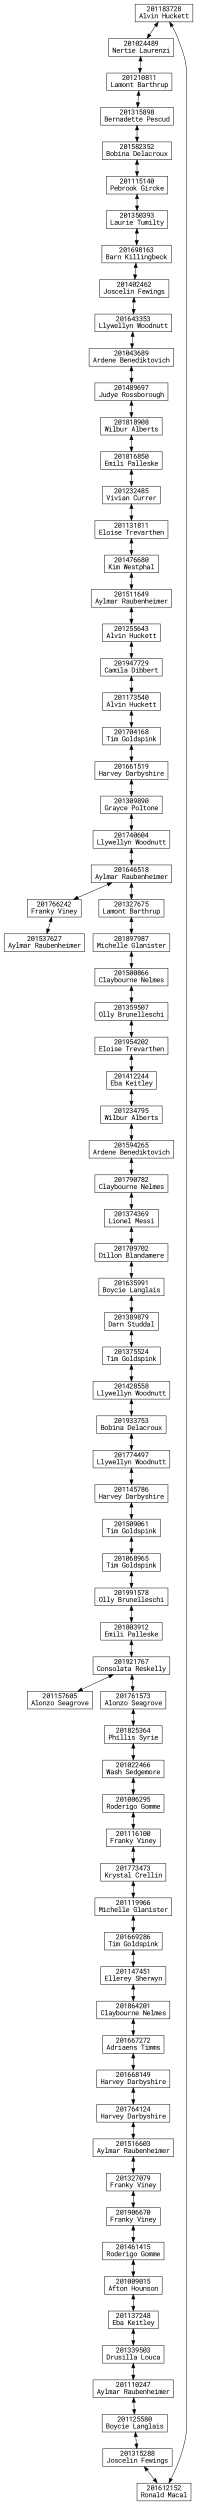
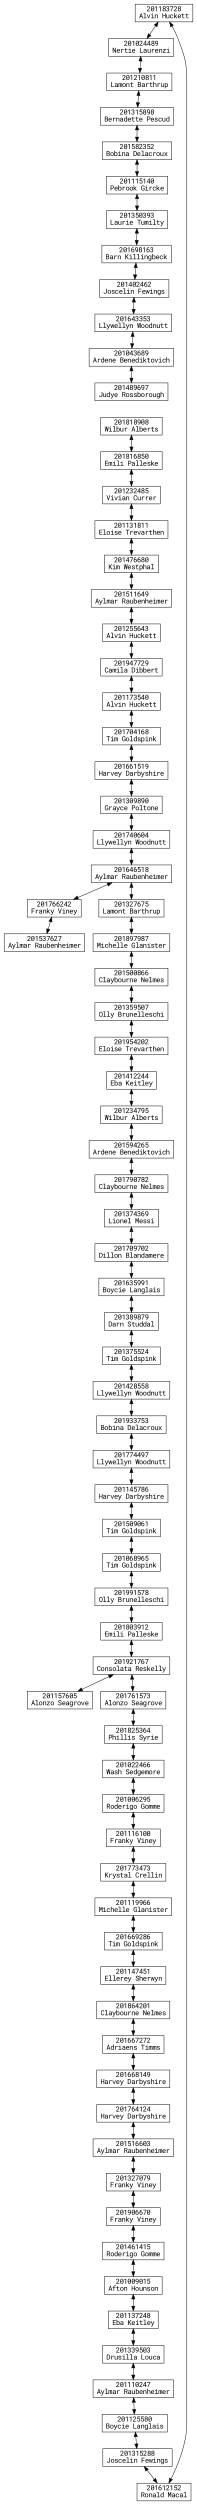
(131, 409) -> none
